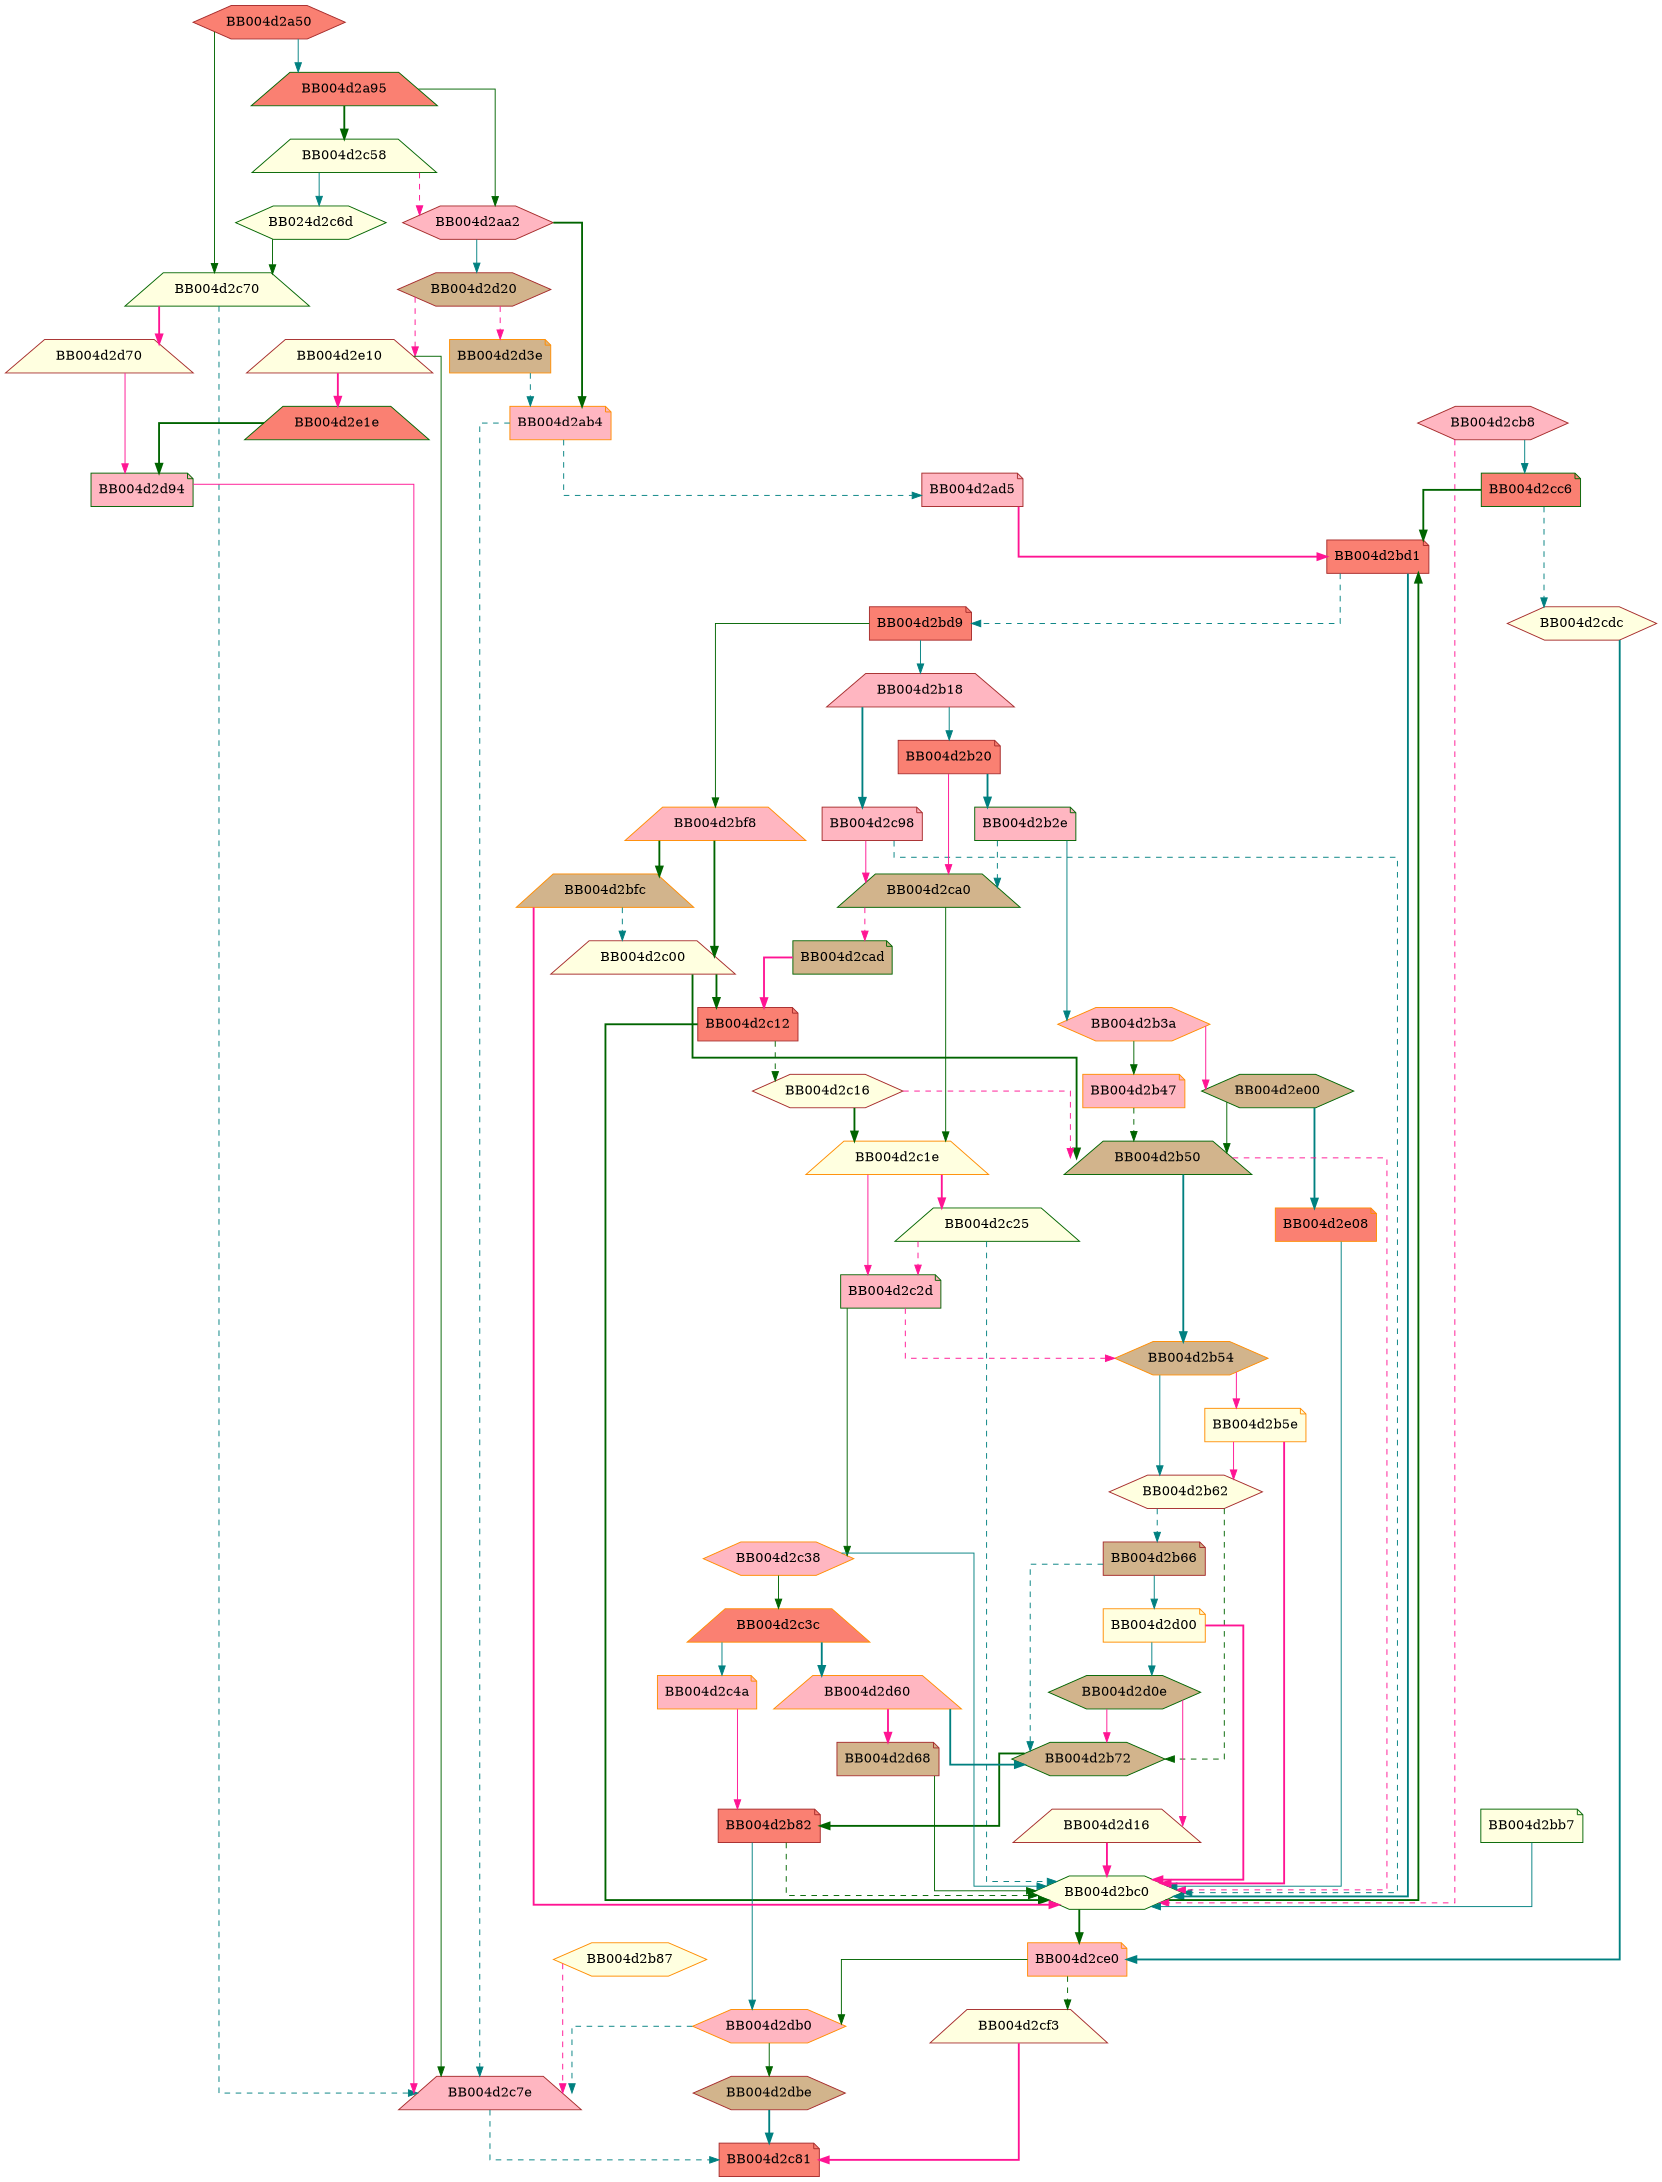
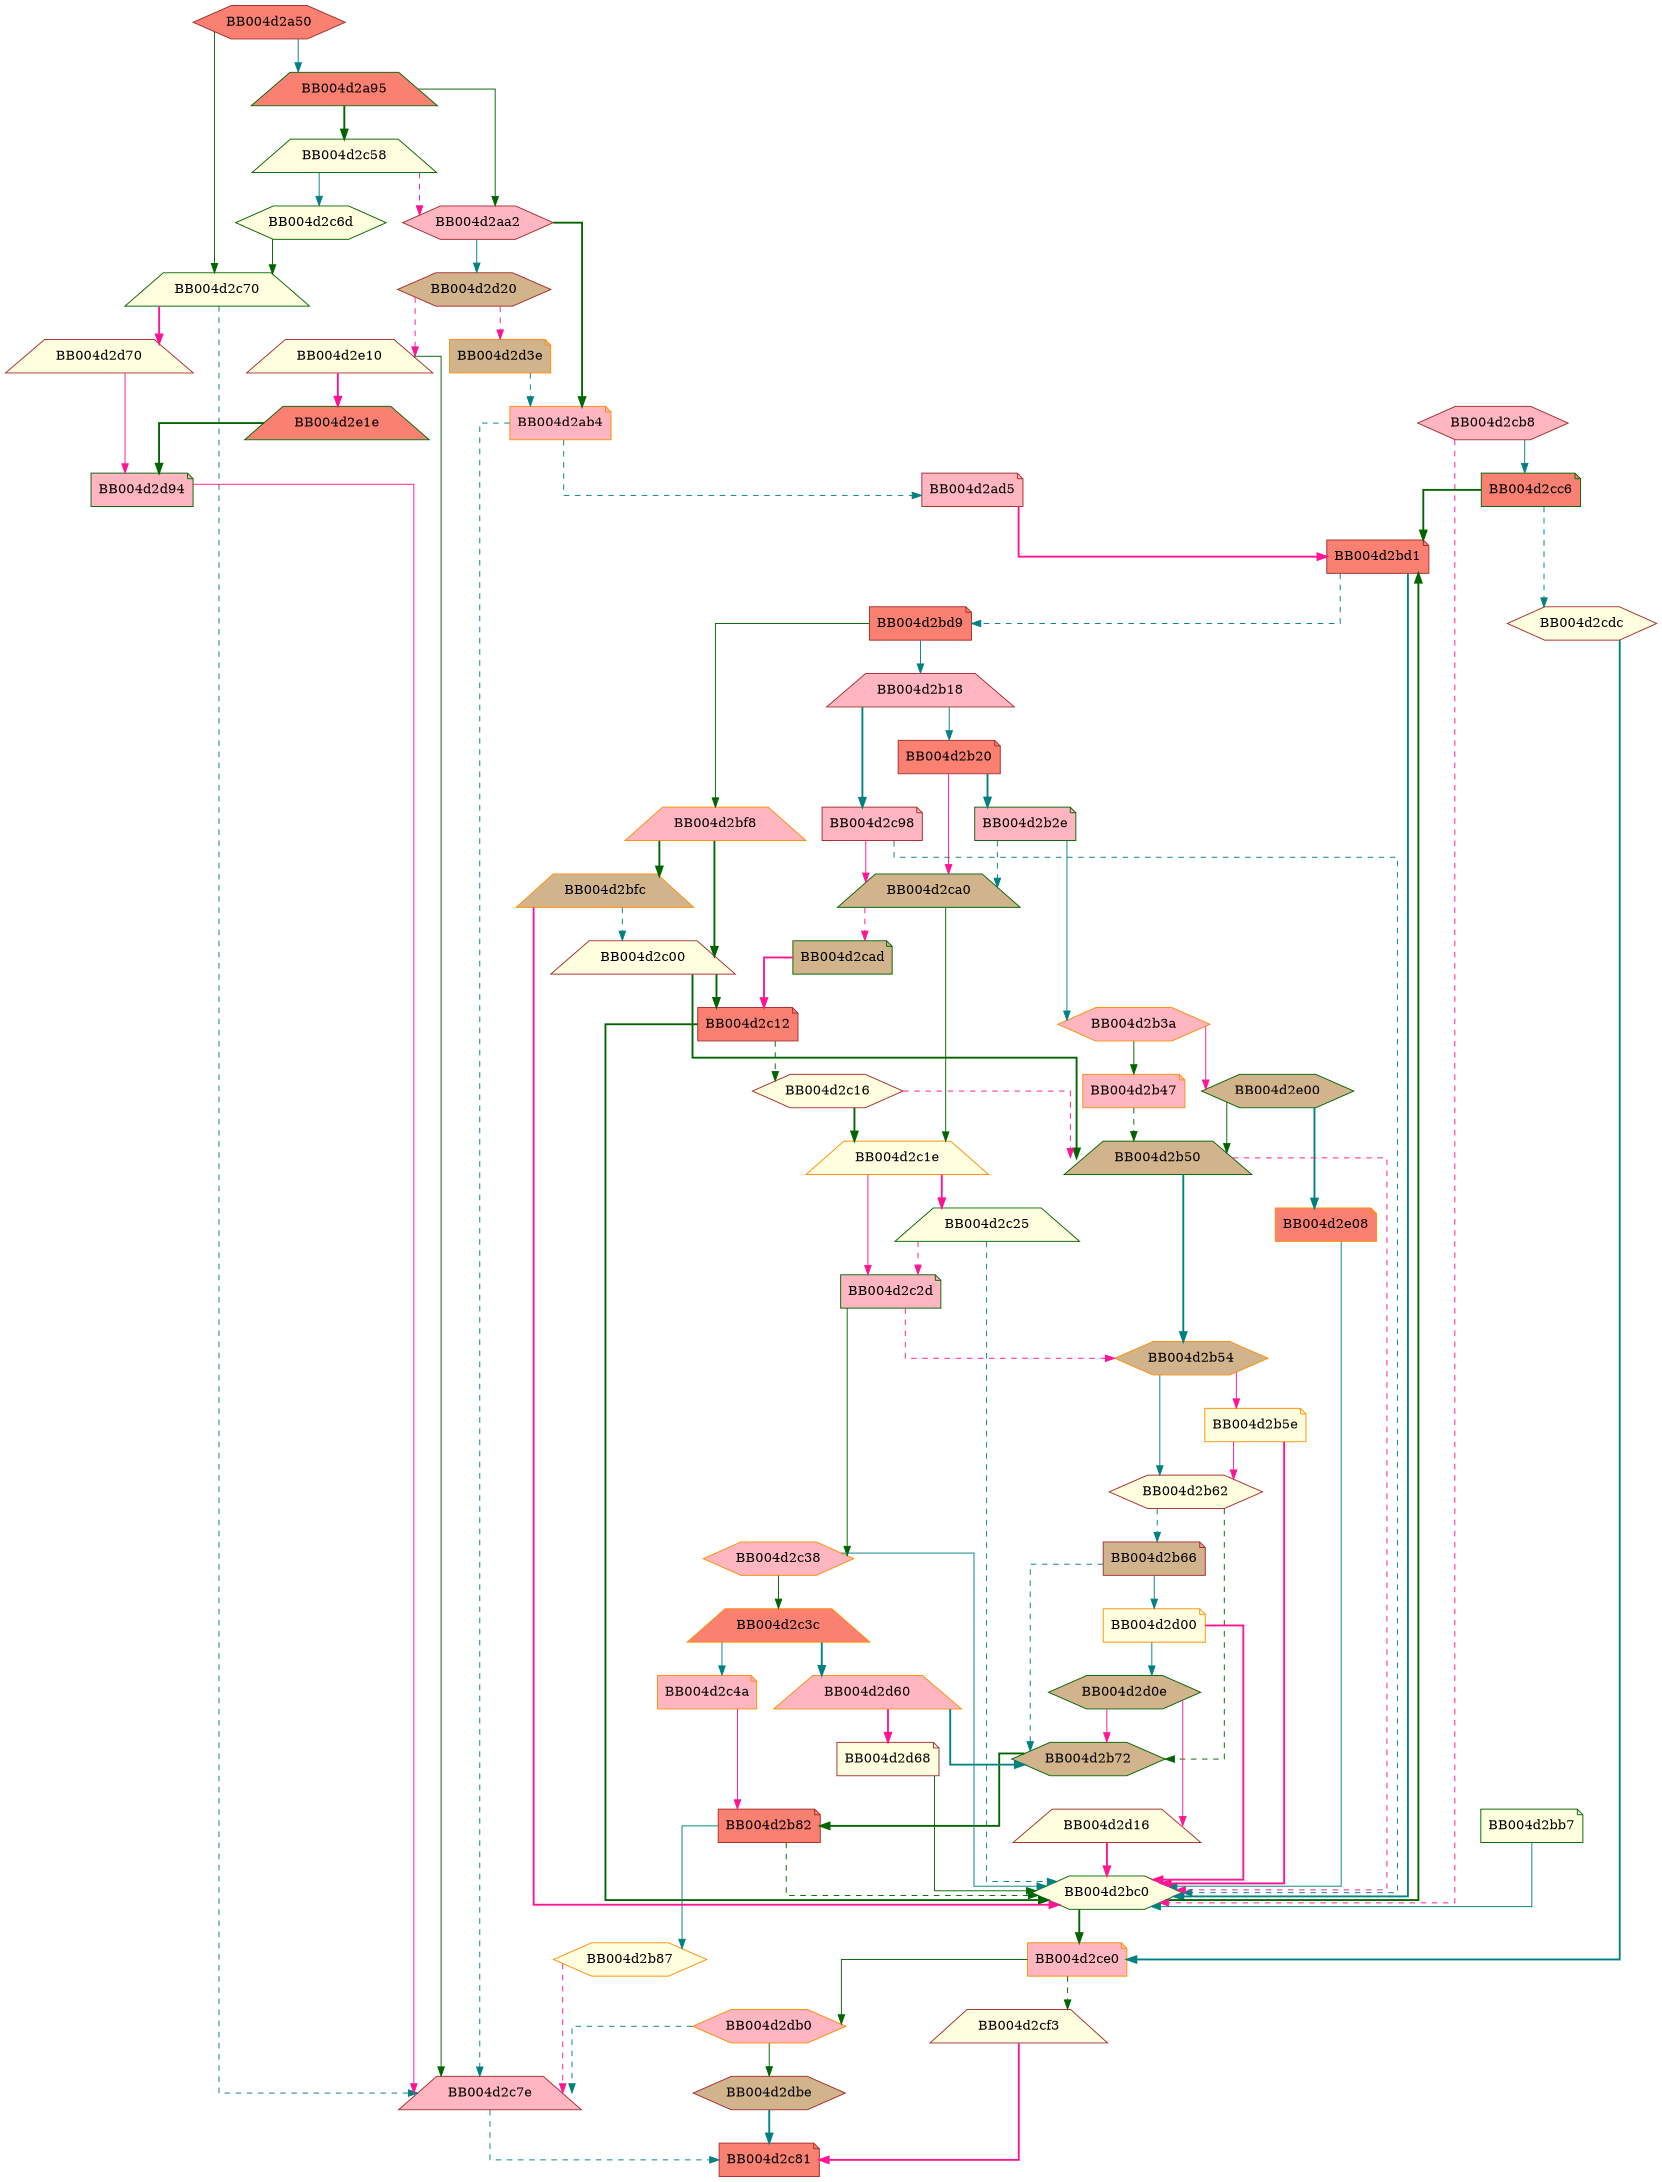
(311, 223) -> (311, 223)
(888, 1759) -> (888, 1759)
(752, 1921) -> (682, 1865)
